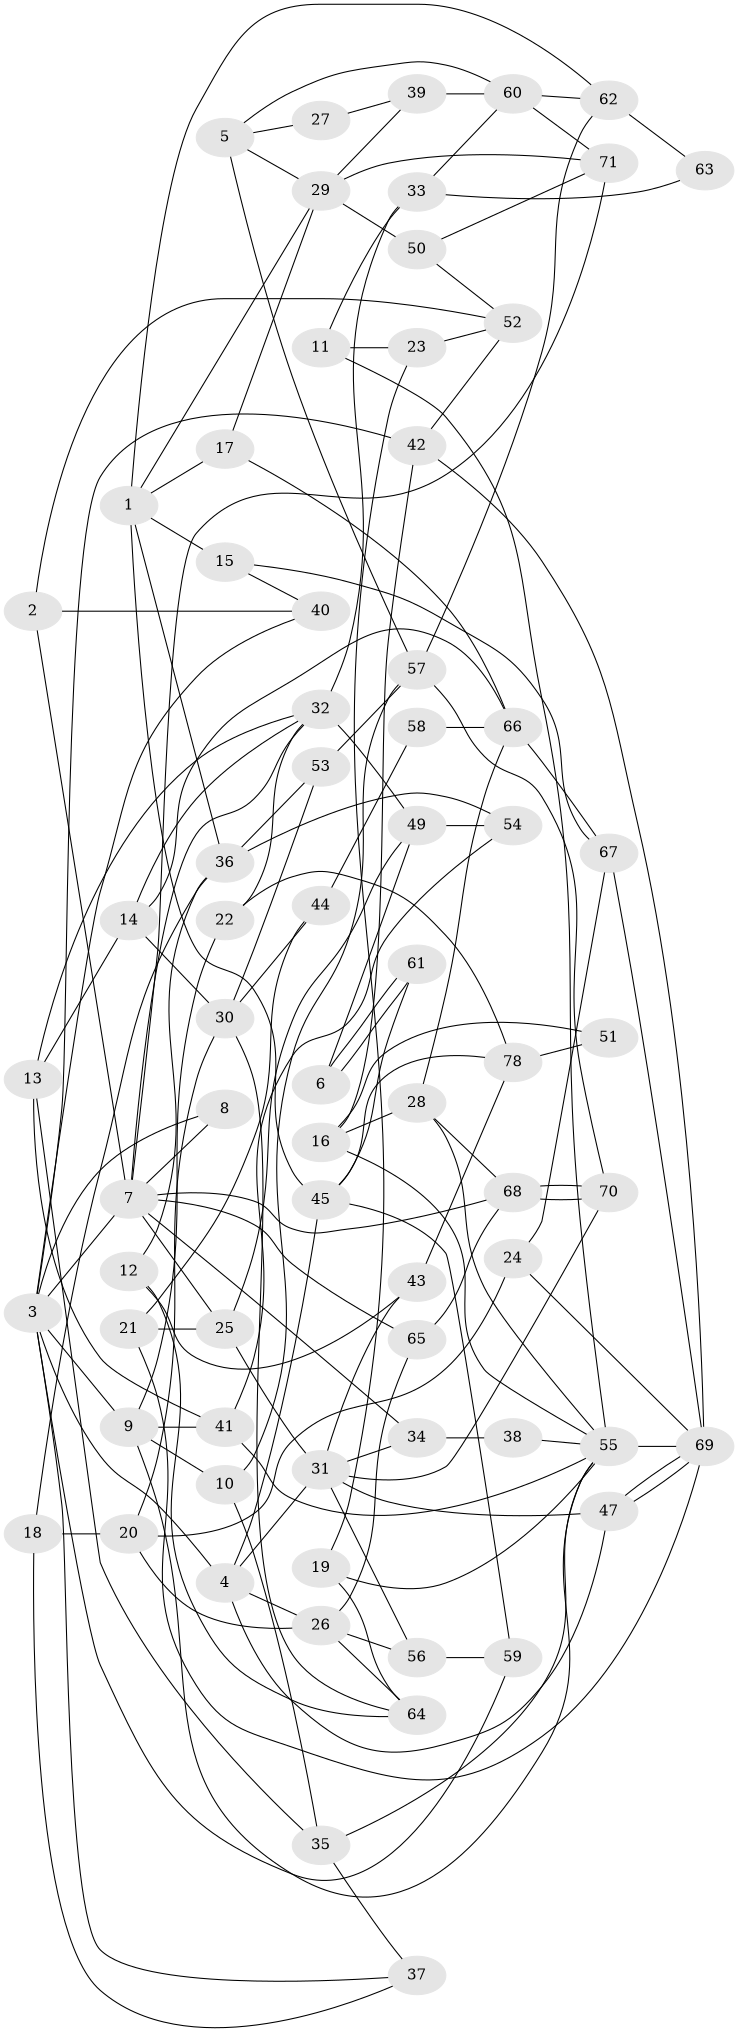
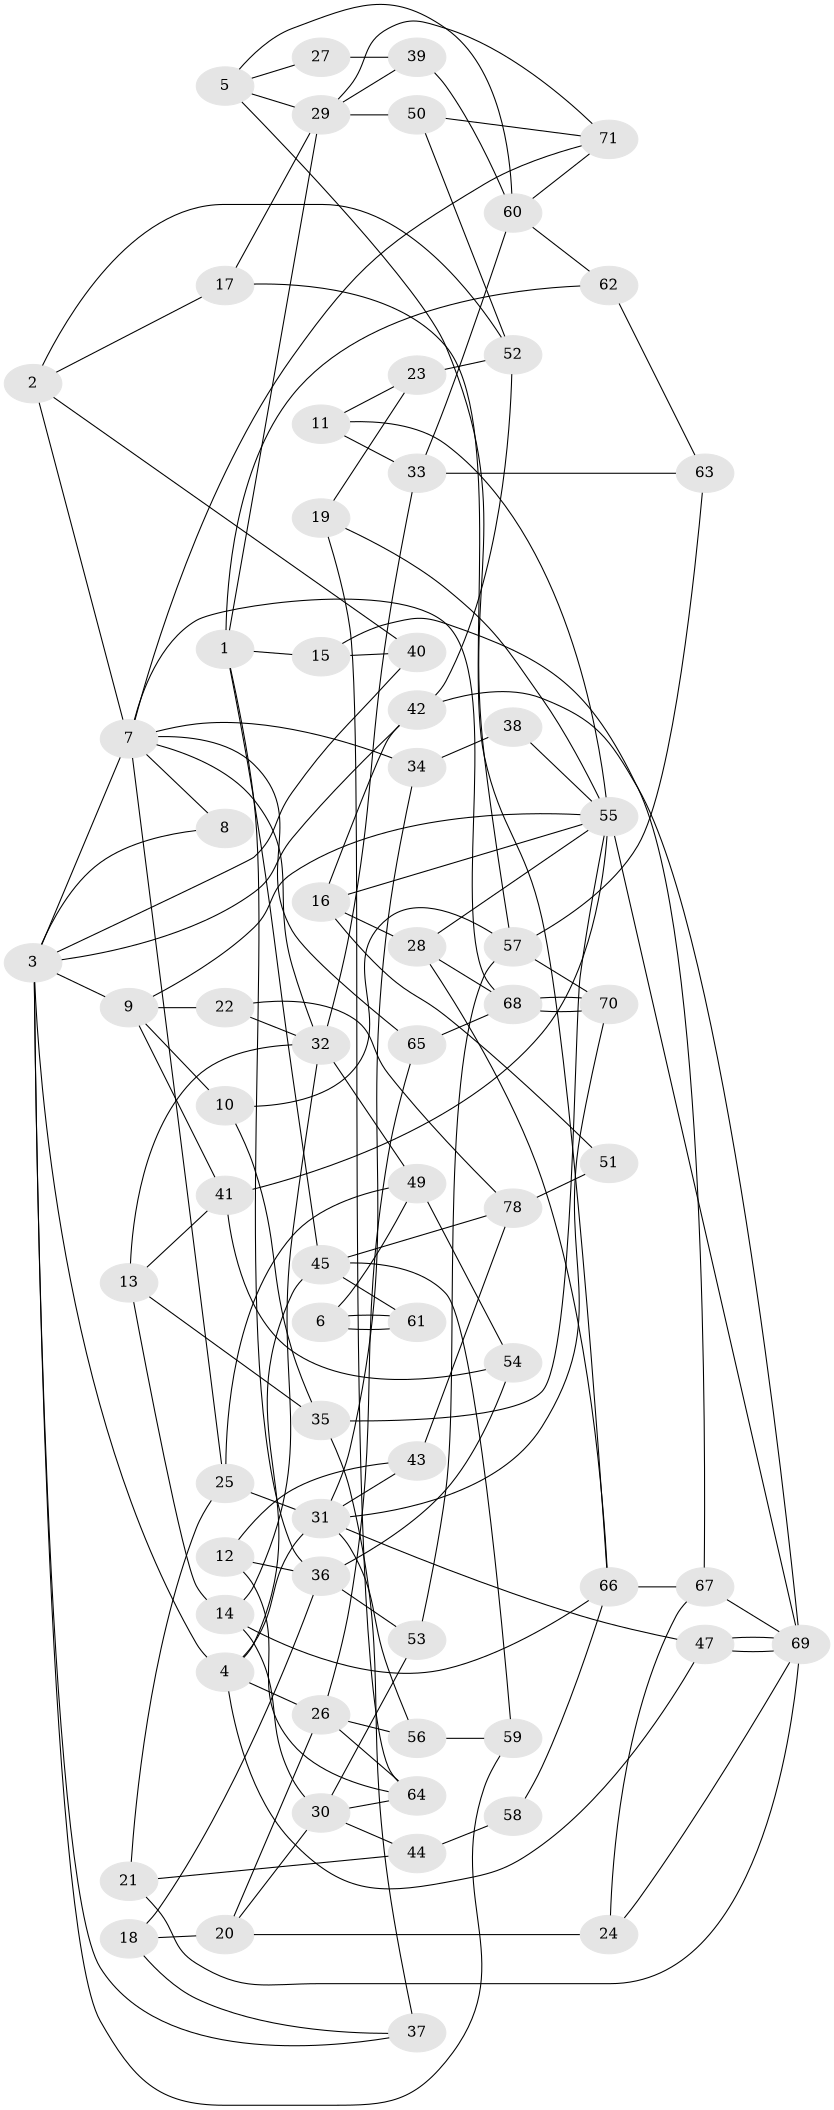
(526, 402) -> (670, 739)
(177, 477) -> (129, 335)
